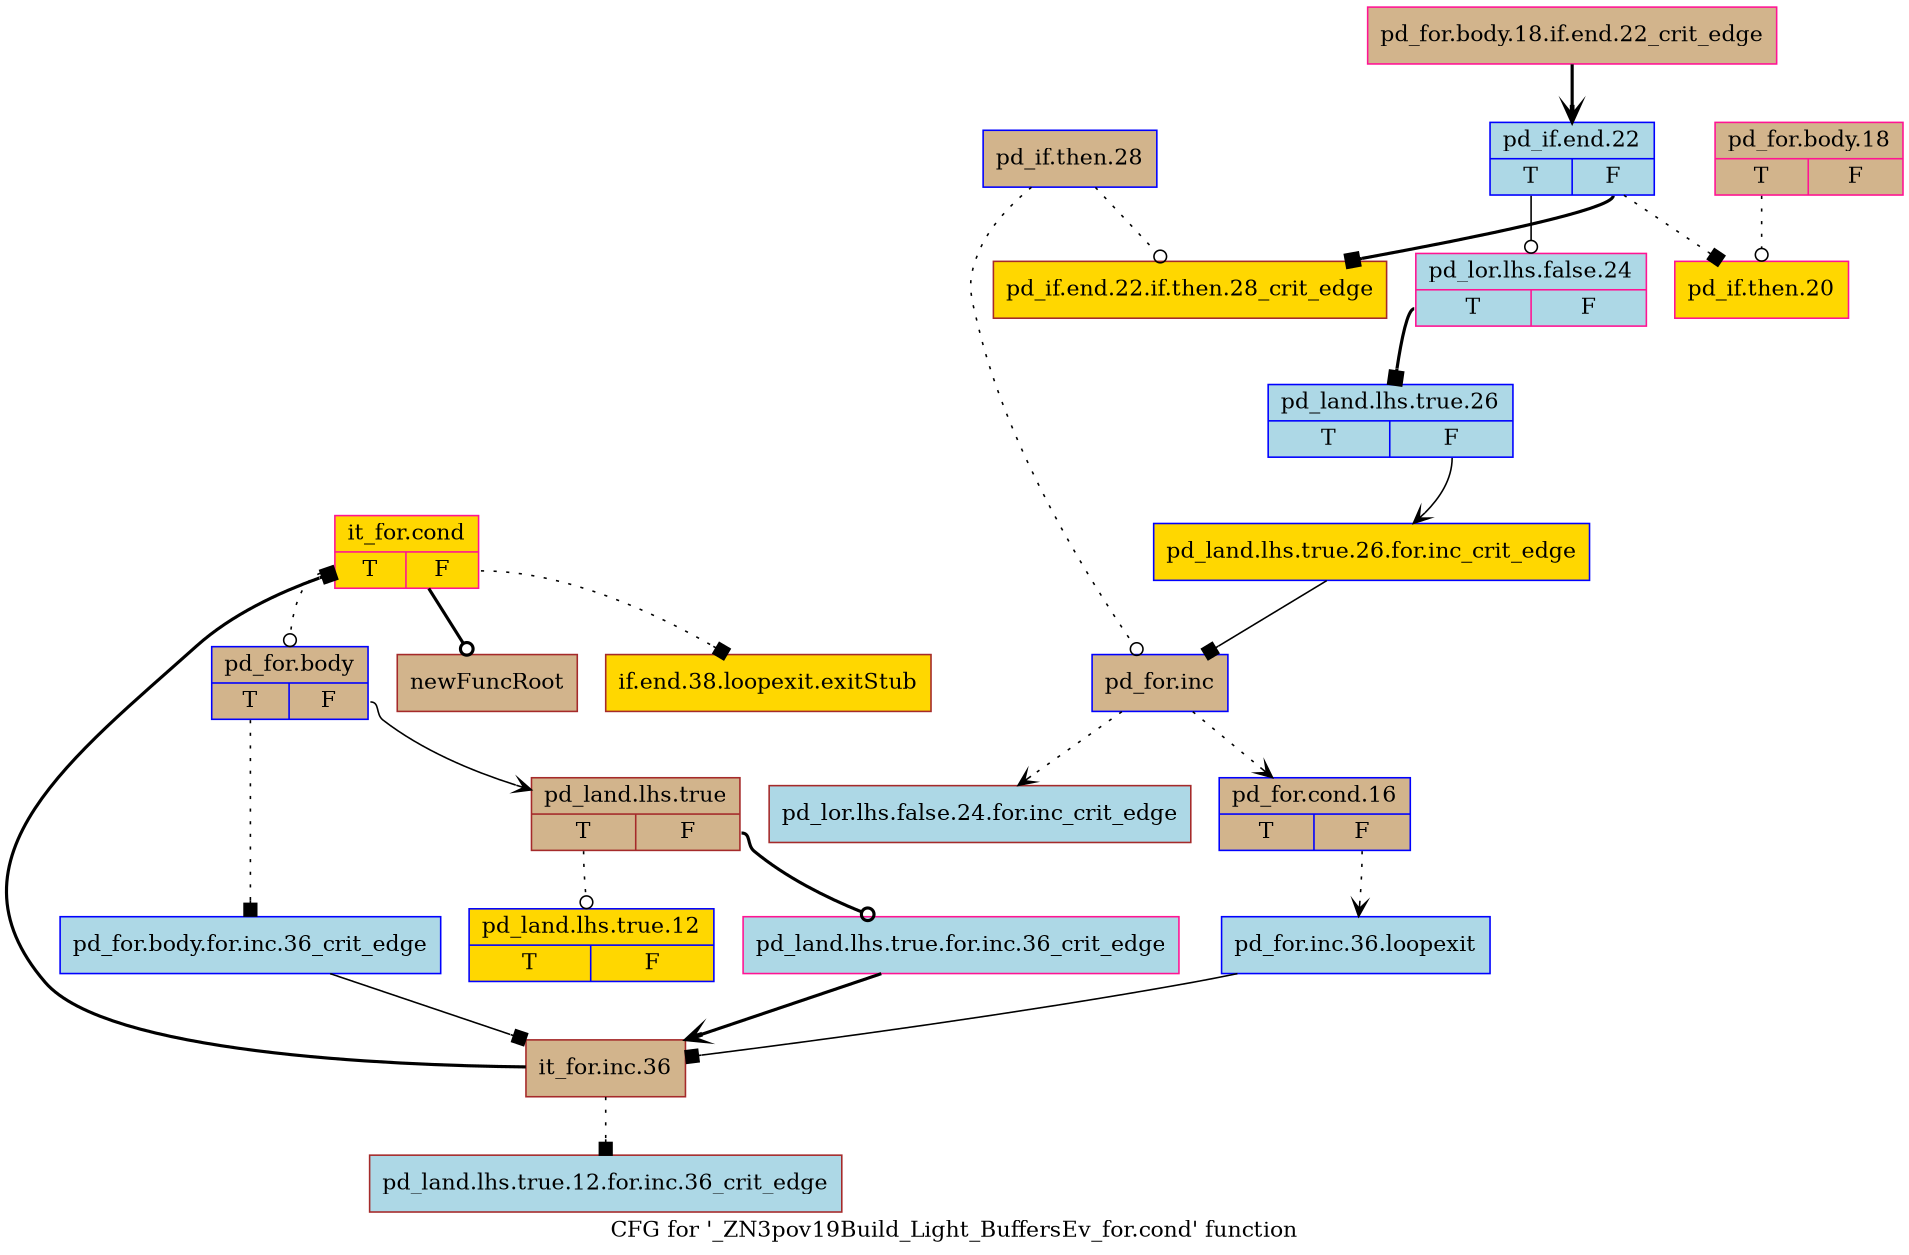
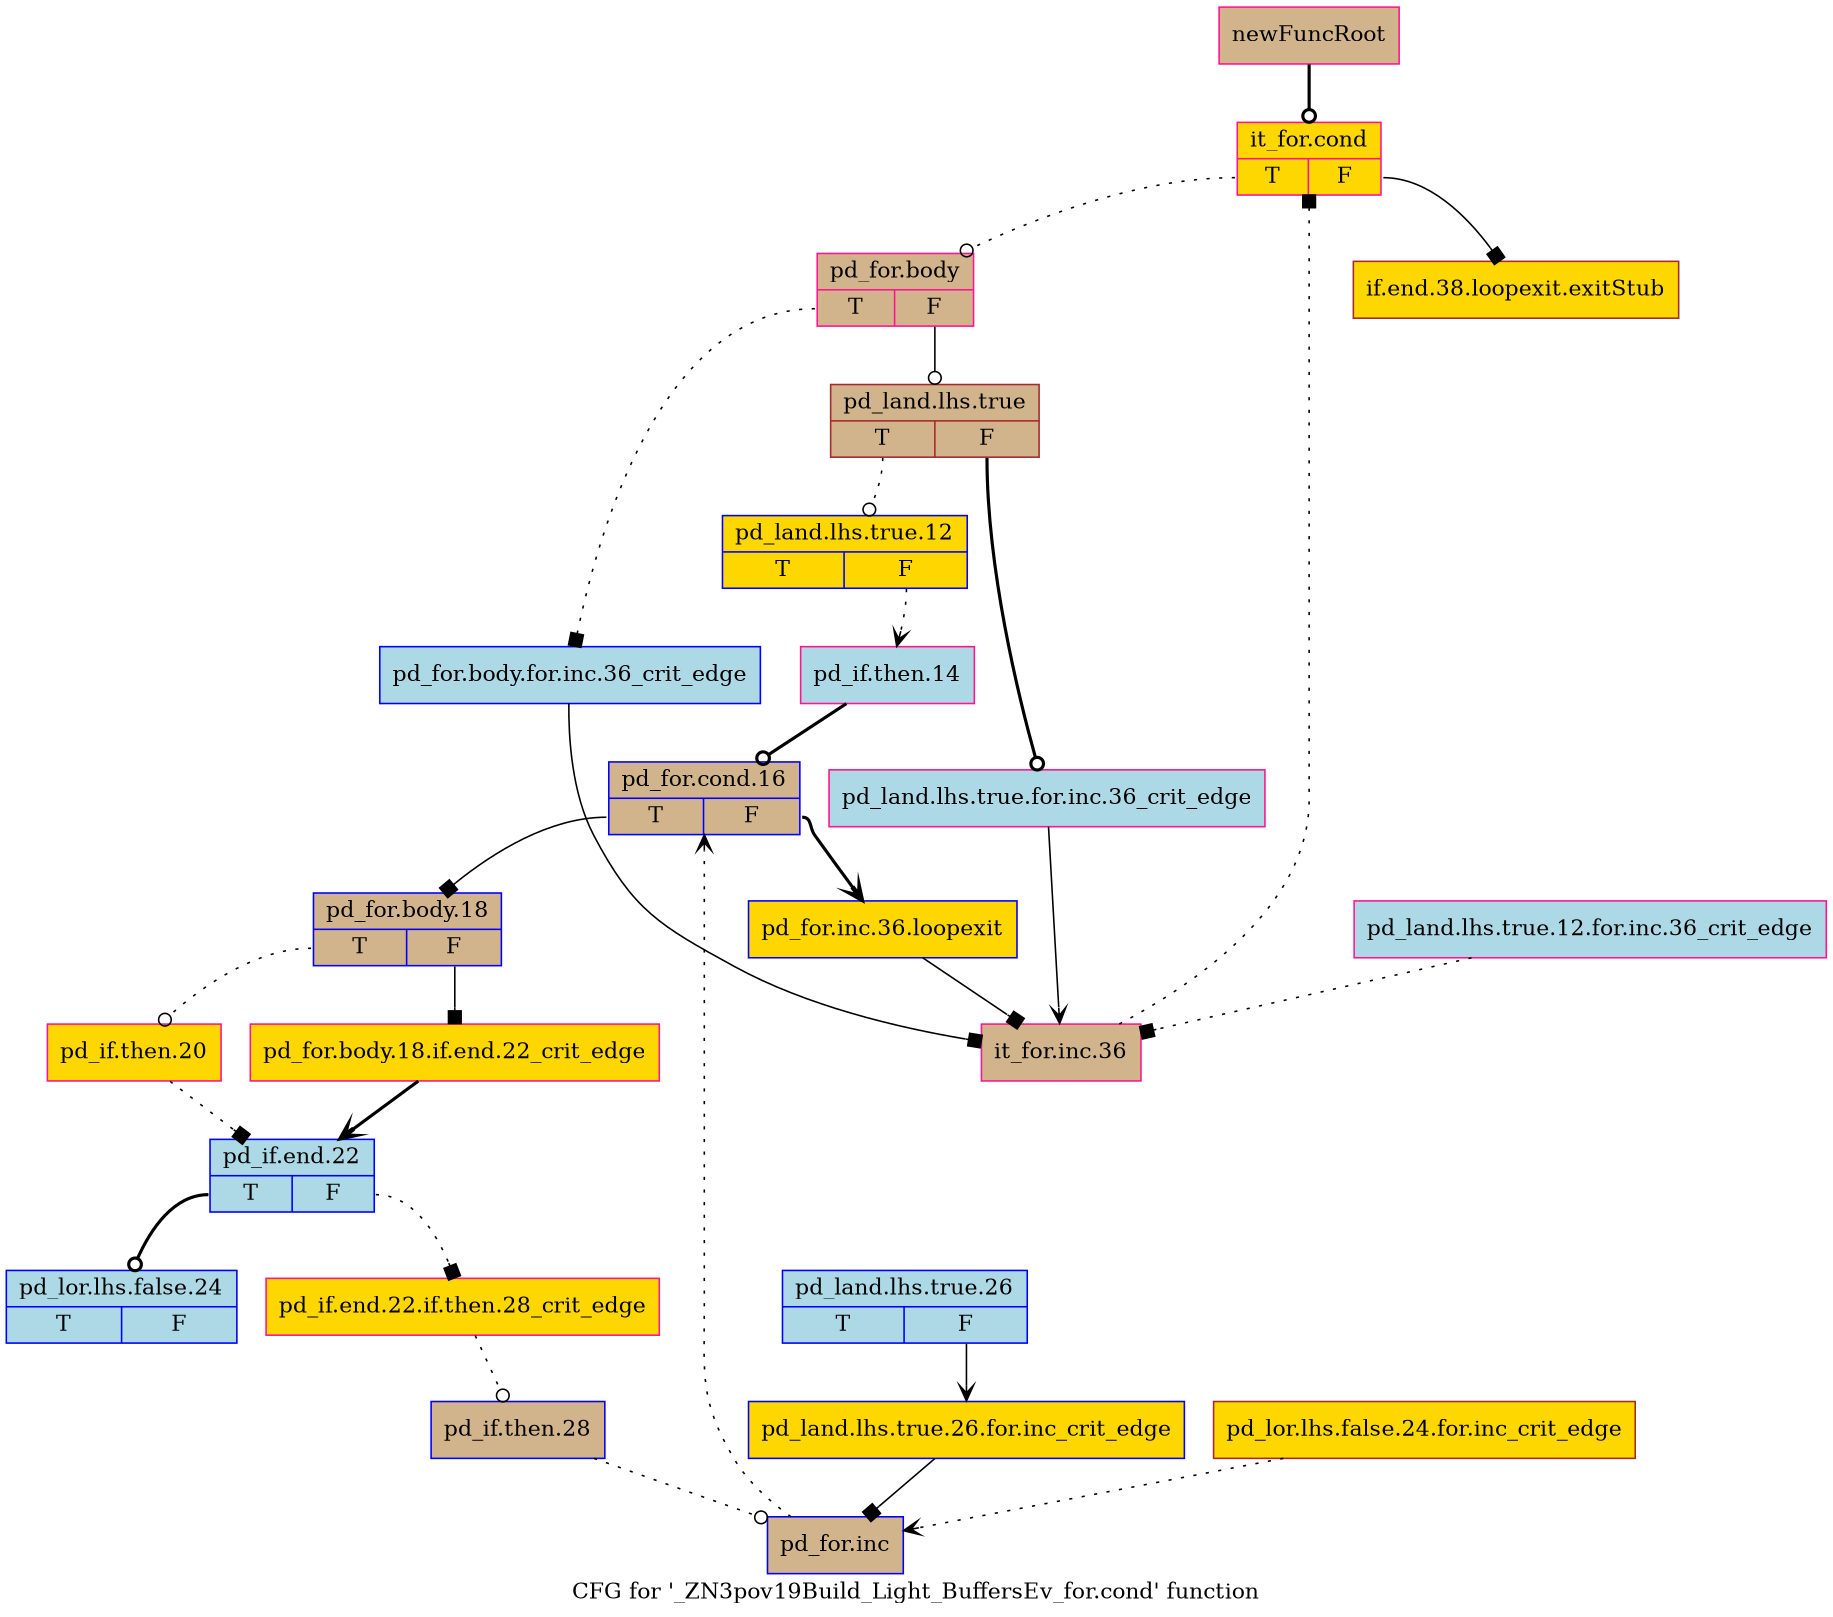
(1572, 36) -> (455, 1053)
(1809, 159) -> (407, 929)
(1531, 214) -> (164, 1216)
(1125, 219) -> (488, 1363)
(1666, 224) -> (202, 1105)
(1490, 233) -> (421, 1218)
(1190, 290) -> (463, 1307)
(1531, 290) -> (122, 1307)
(1403, 337) -> none
(601, 594) -> (1444, 200)
(446, 616) -> (1309, 87)
none -> (887, 675)
(290, 683) -> (895, 290)
(487, 683) -> (1309, 36)
(1077, 744) -> (1101, 1493)
(436, 753) -> (935, 349)
(980, 814) -> (1424, 1430)
none -> (526, 838)
(1361, 876) -> (827, 852)
(1356, 945) -> (883, 929)
(28, 955) -> (1309, 659)
none -> (455, 987)
(791, 1004) -> (1054, 917)
(606, 1068) -> (1061, 1053)
(606, 1118) -> (1314, 994)
(606, 1184) -> (1590, 929)
